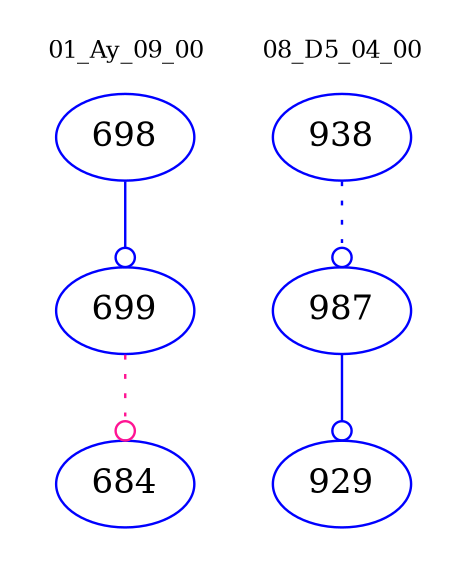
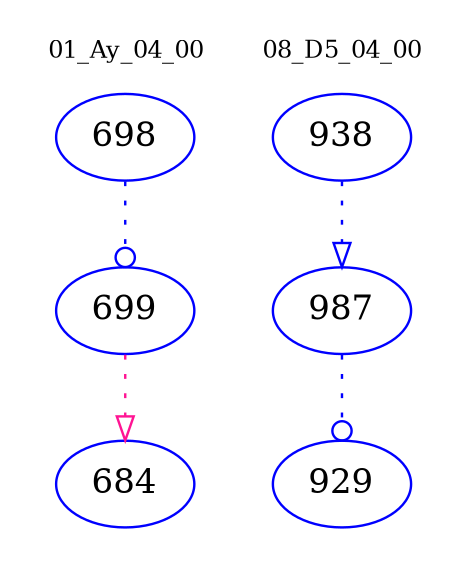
(126, 52) -> (126, 52)
(342, 212) -> (342, 212)
(125, 215) -> (125, 215)
(125, 386) -> (125, 386)
(342, 388) -> (342, 388)
